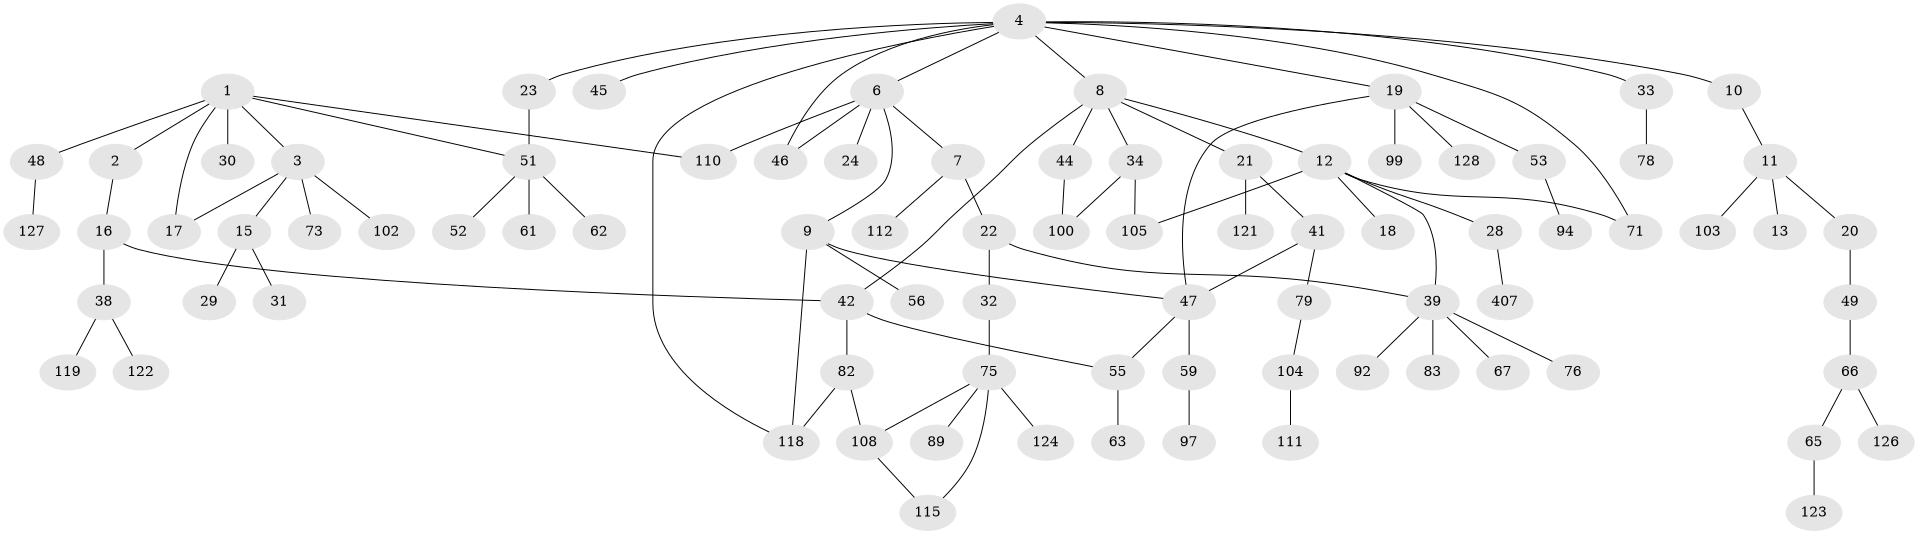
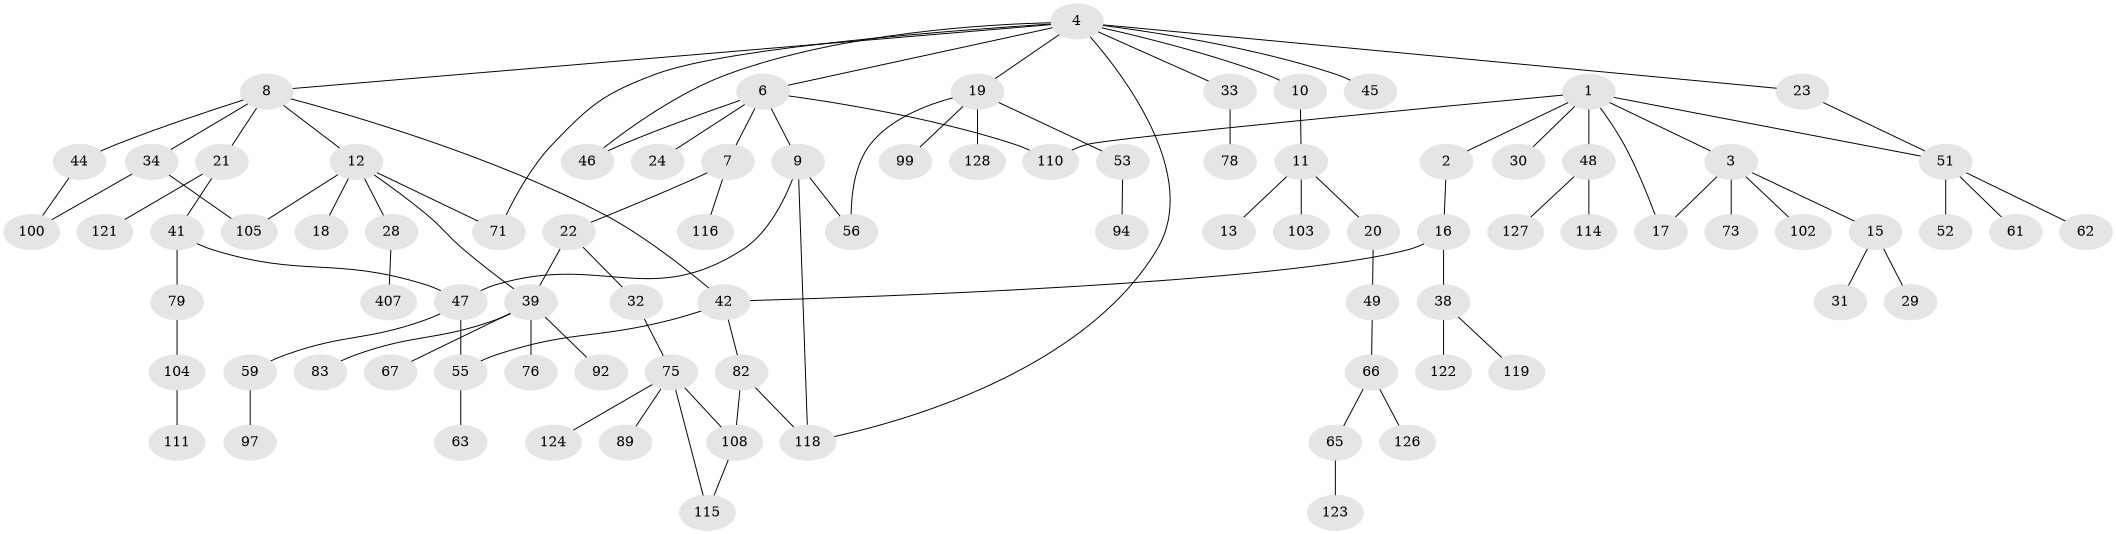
(1219, 138) -> (878, 136)
(880, 232) -> (706, 232)
none -> (1589, 232)
